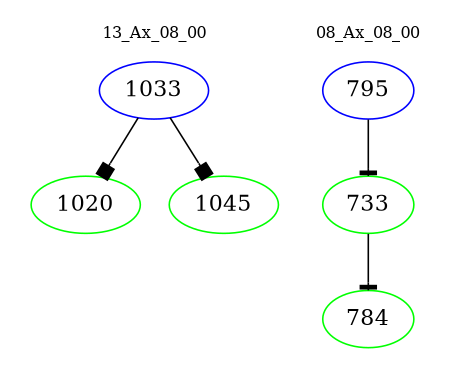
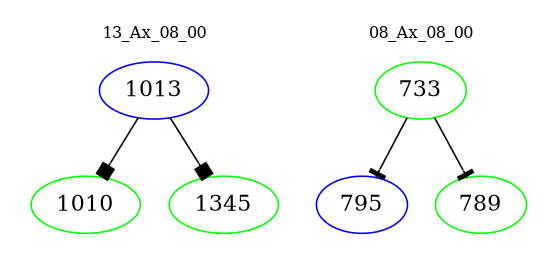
(154, 90) -> (154, 90)
(368, 144) -> (393, 144)
(86, 205) -> (86, 205)
(224, 205) -> (224, 205)
(368, 319) -> (481, 205)
